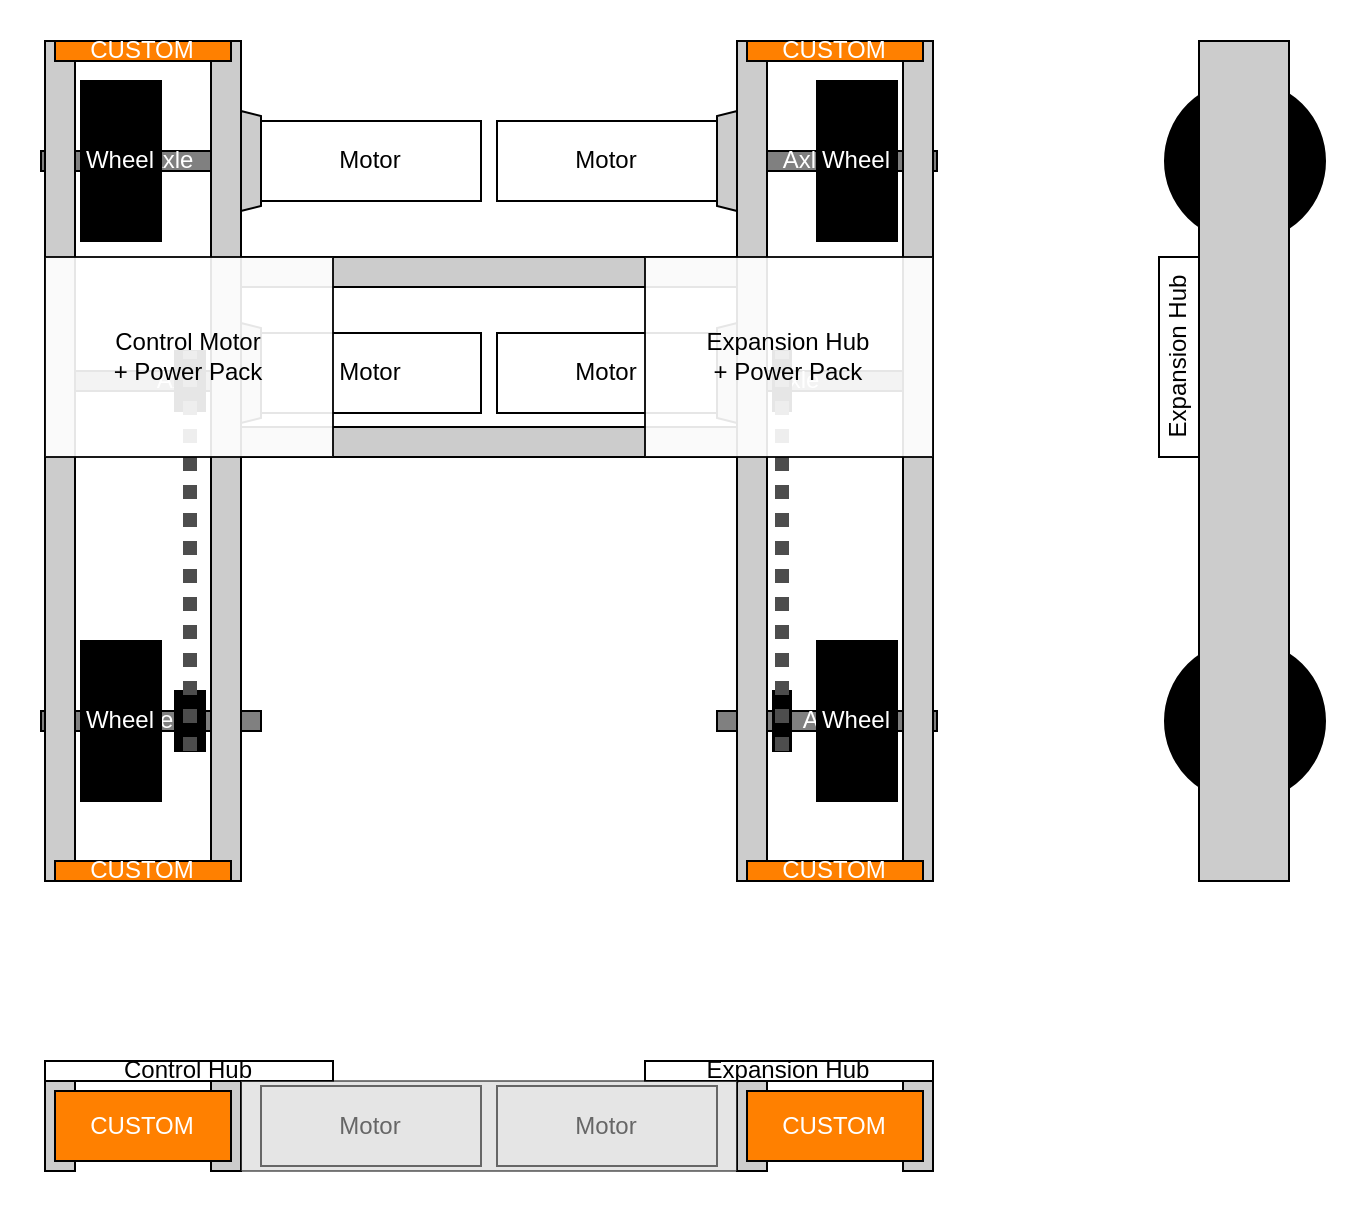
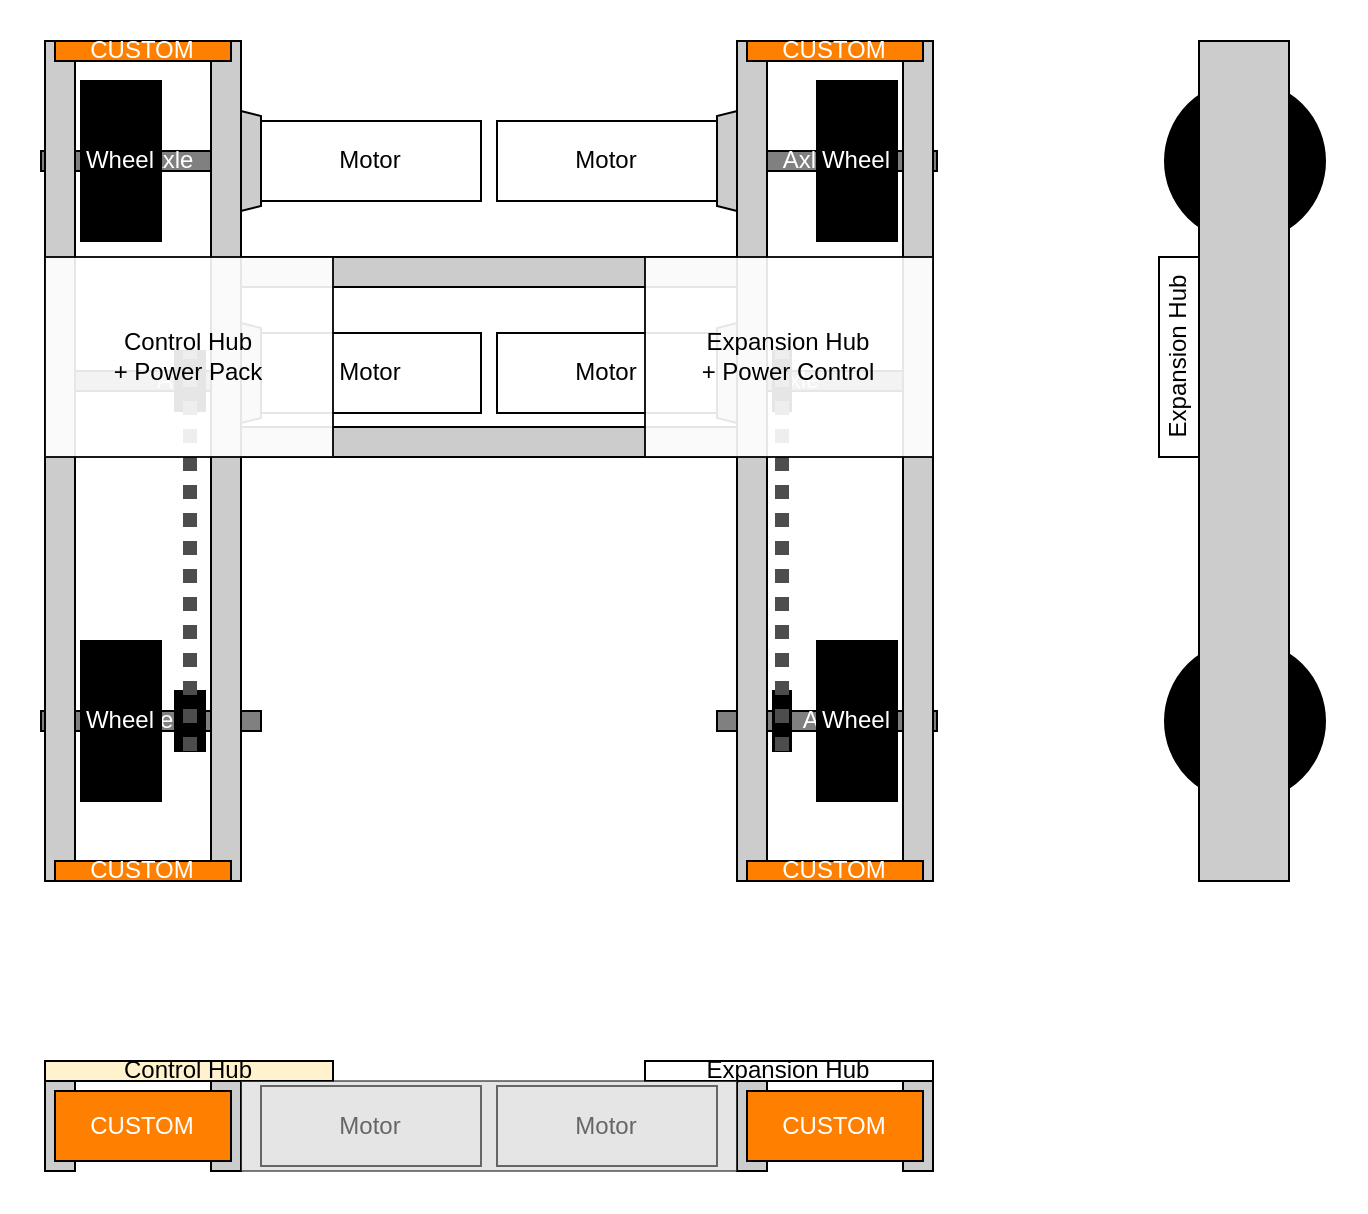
(189, 357) -> (189, 357)
(789, 357) -> (789, 357)
(189, 1071) -> (189, 1071)
